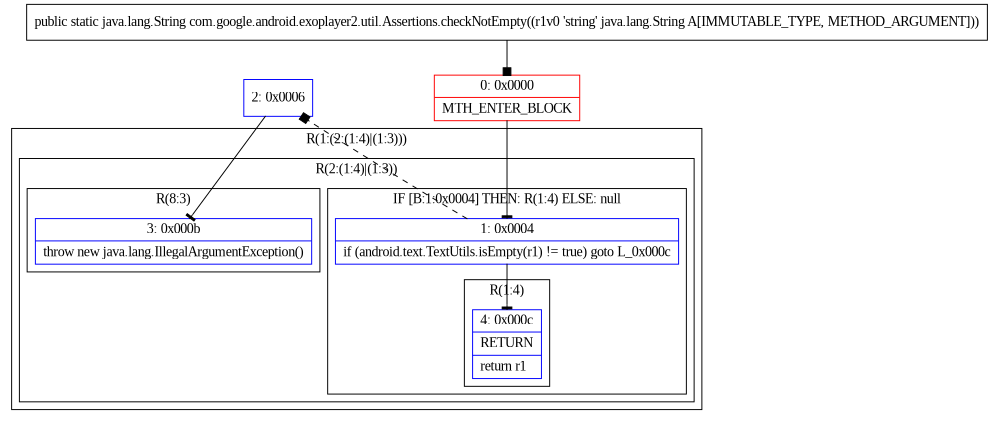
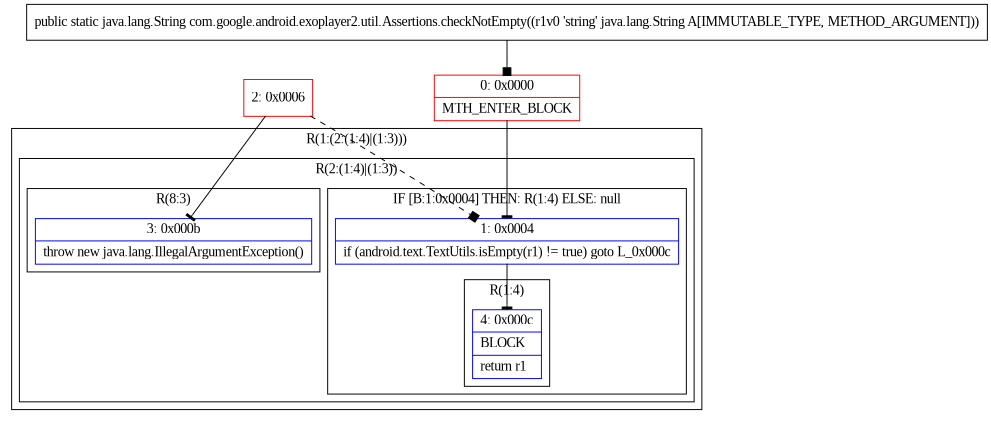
(278, 98) -> (278, 98)
(388, 171) -> (394, 166)
(507, 343) -> (503, 343)
